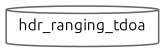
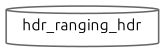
(82, 26) -> (82, 26)
